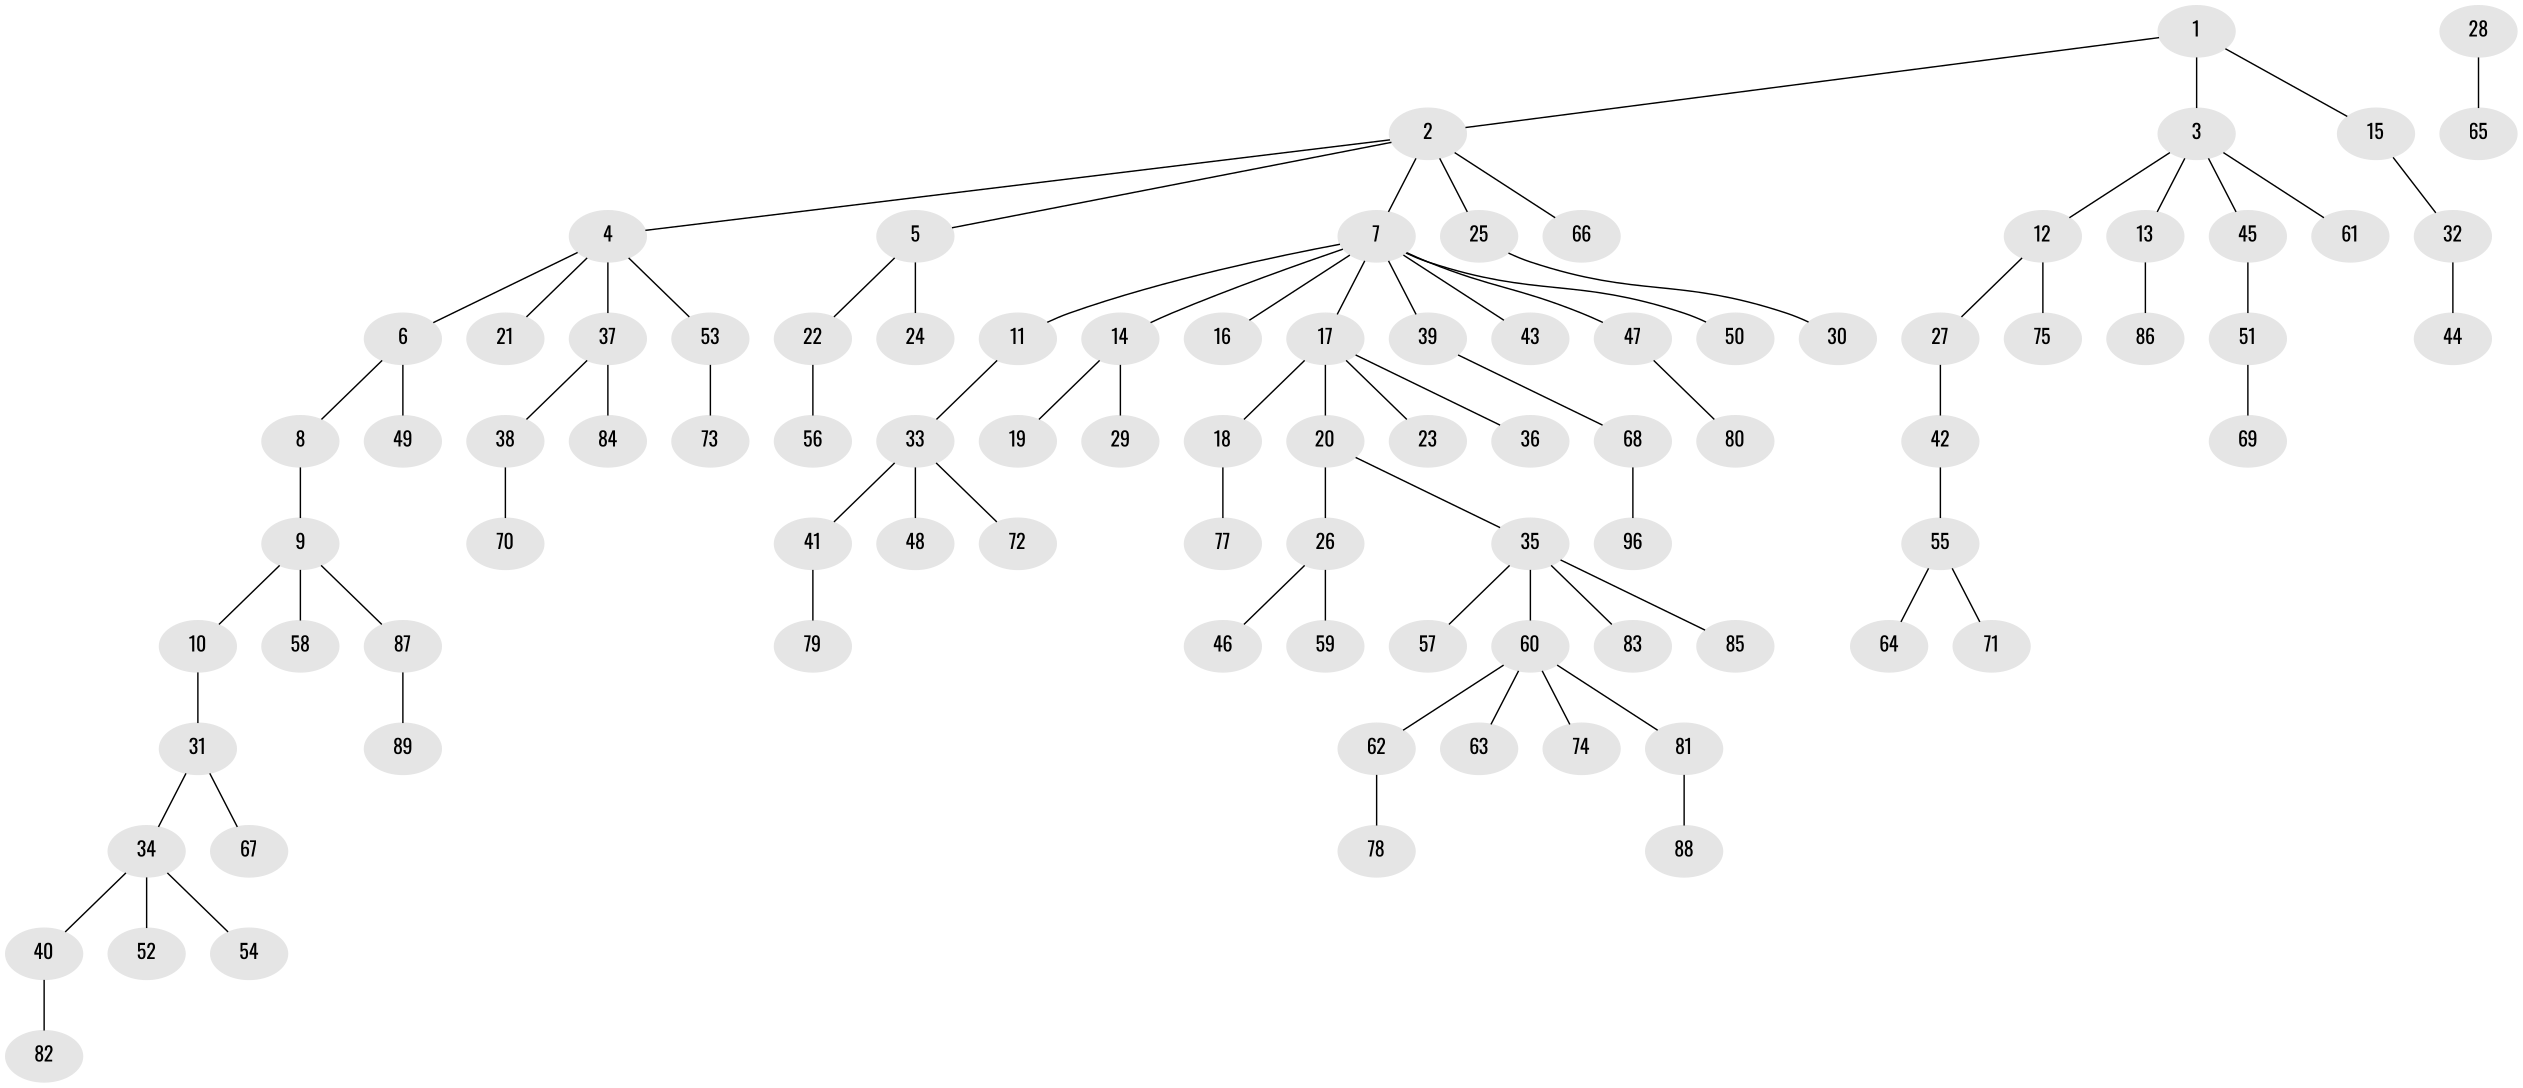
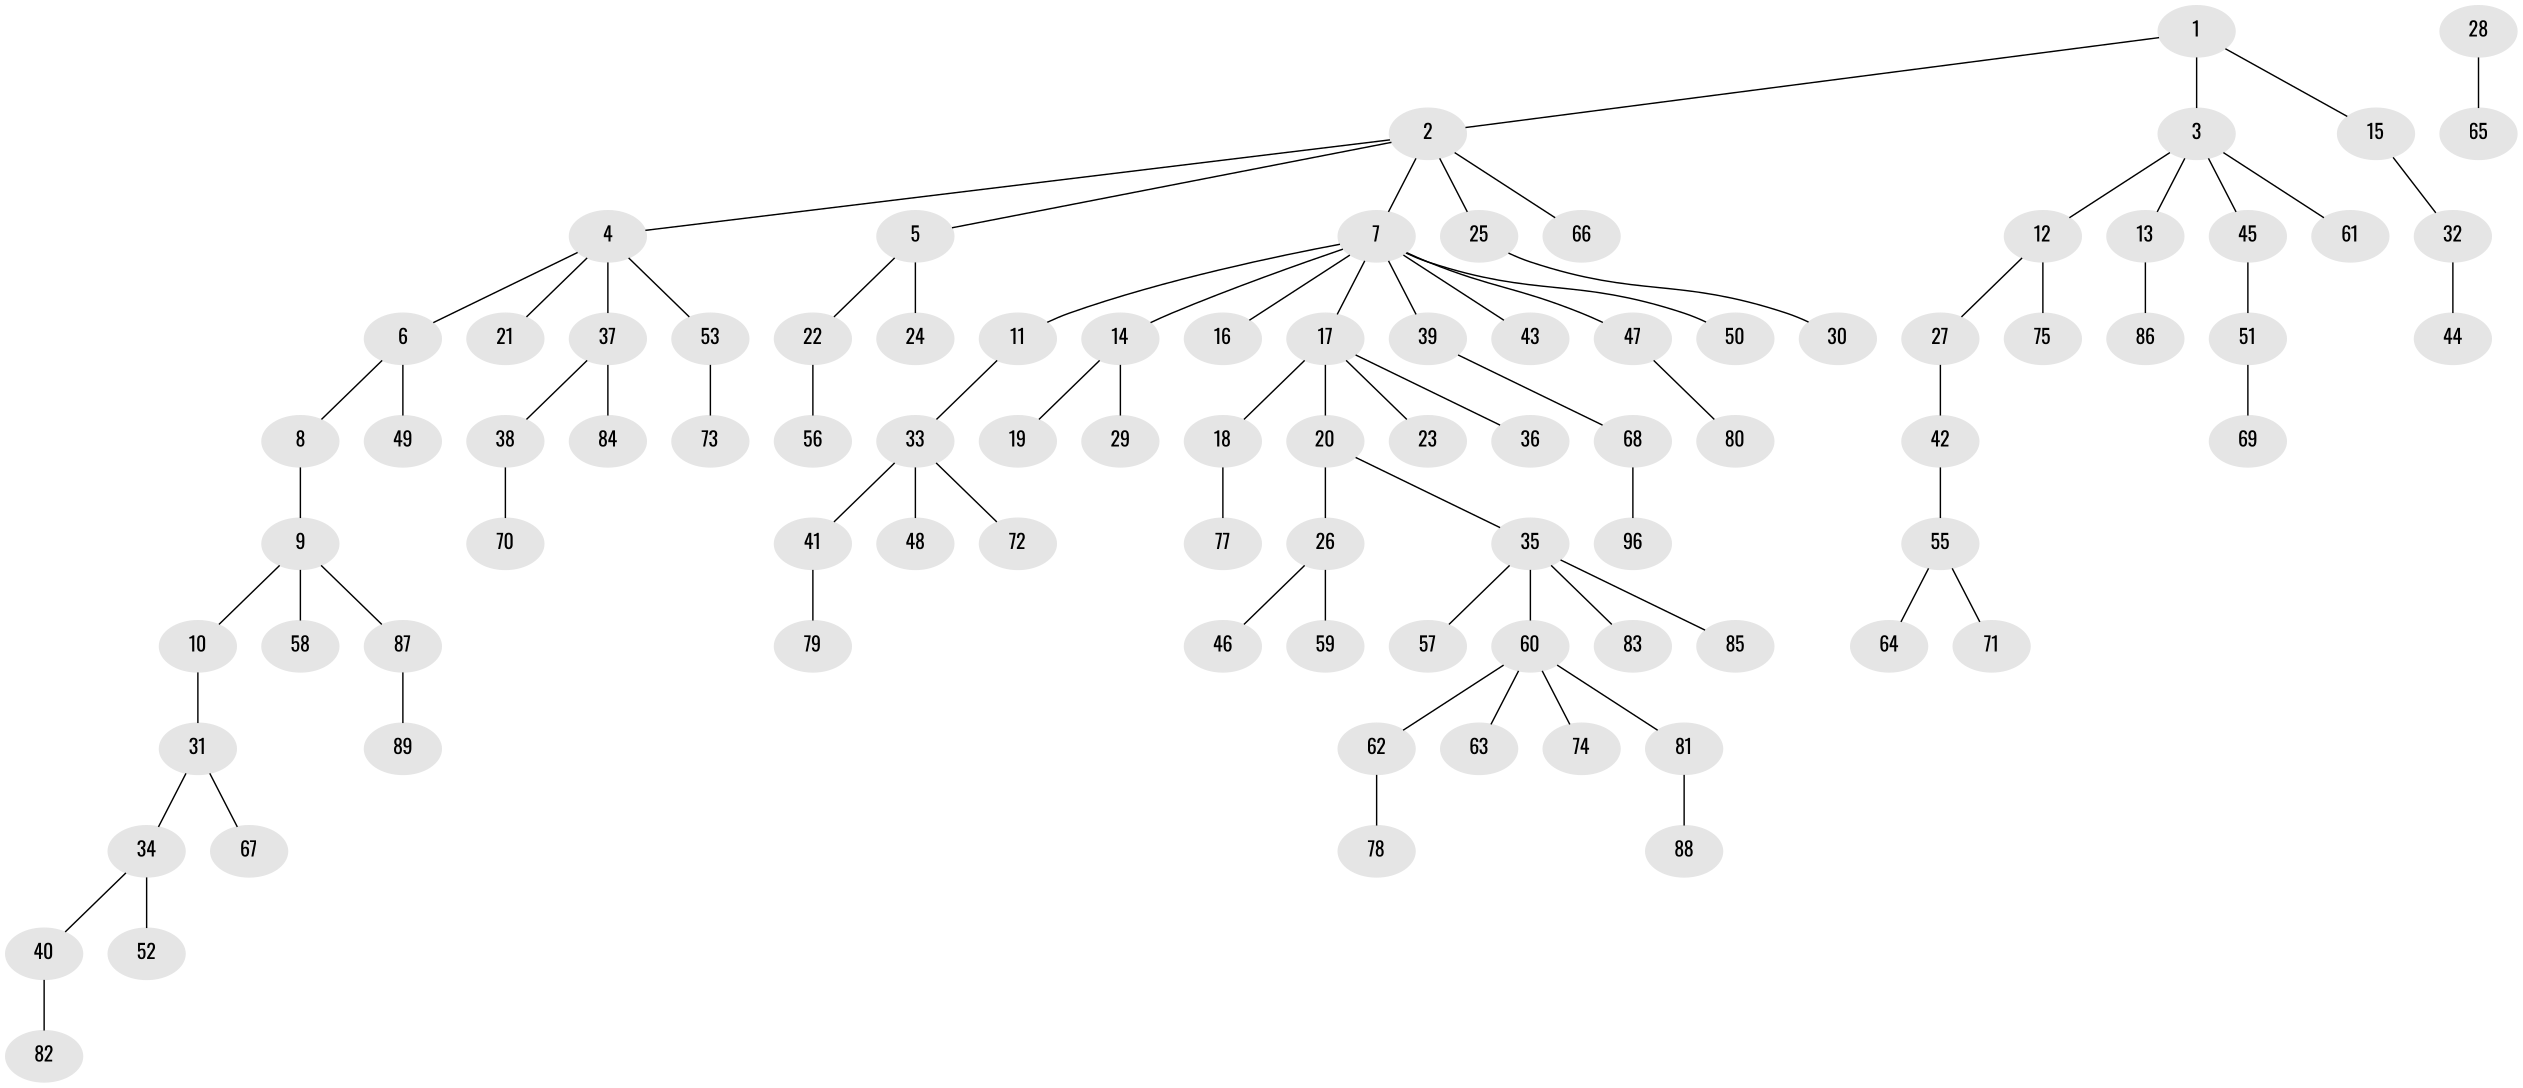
(249, 954) -> none
